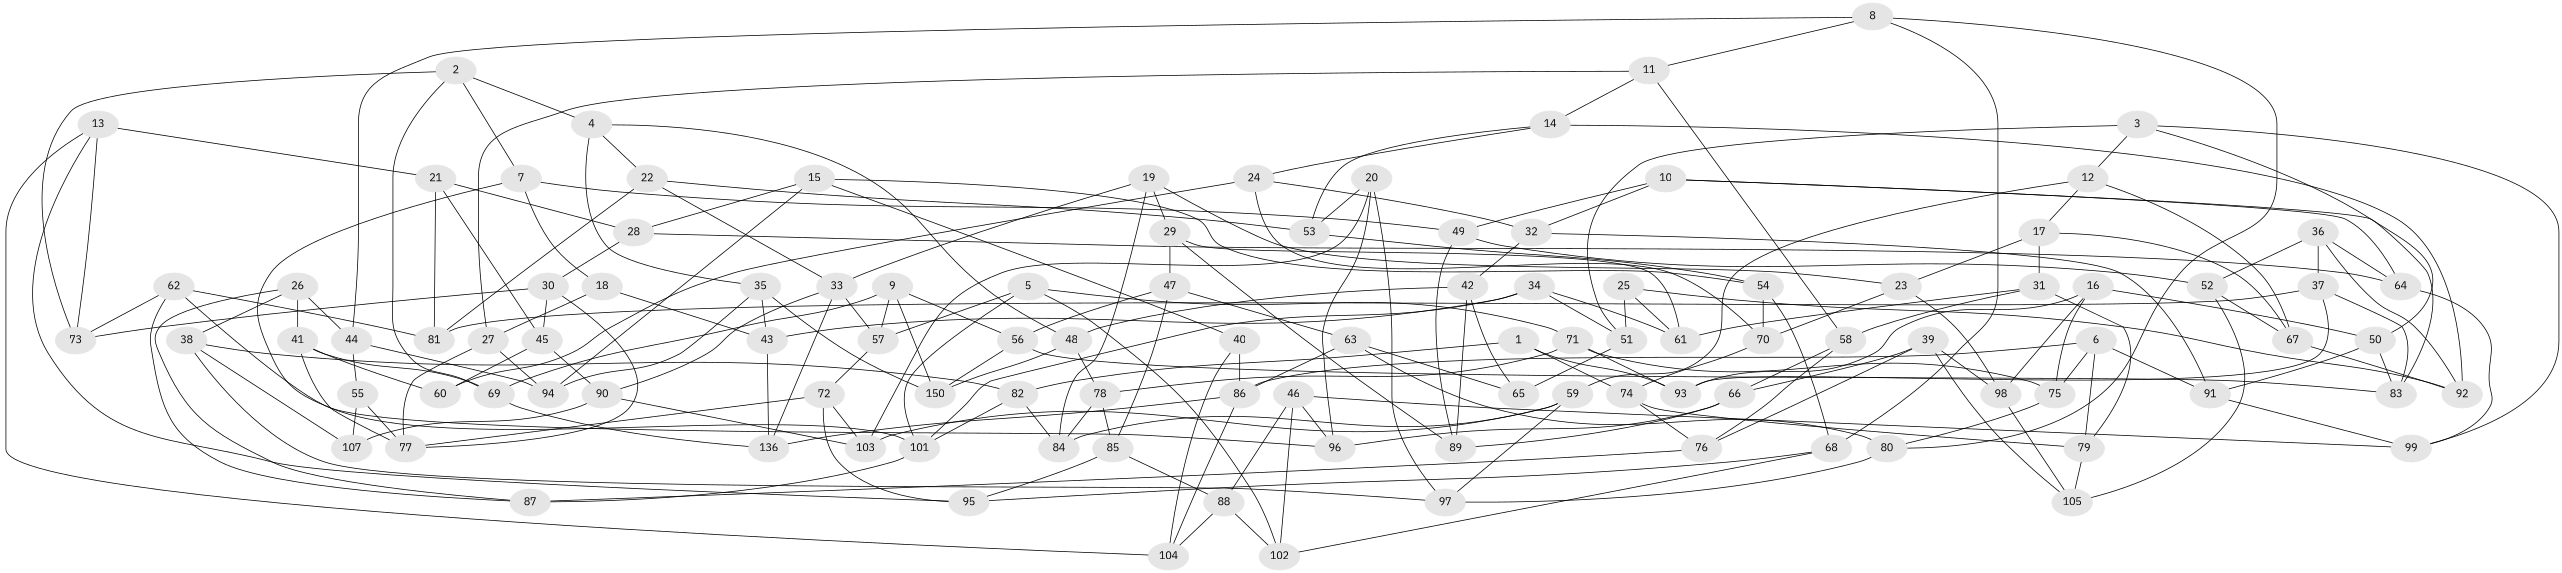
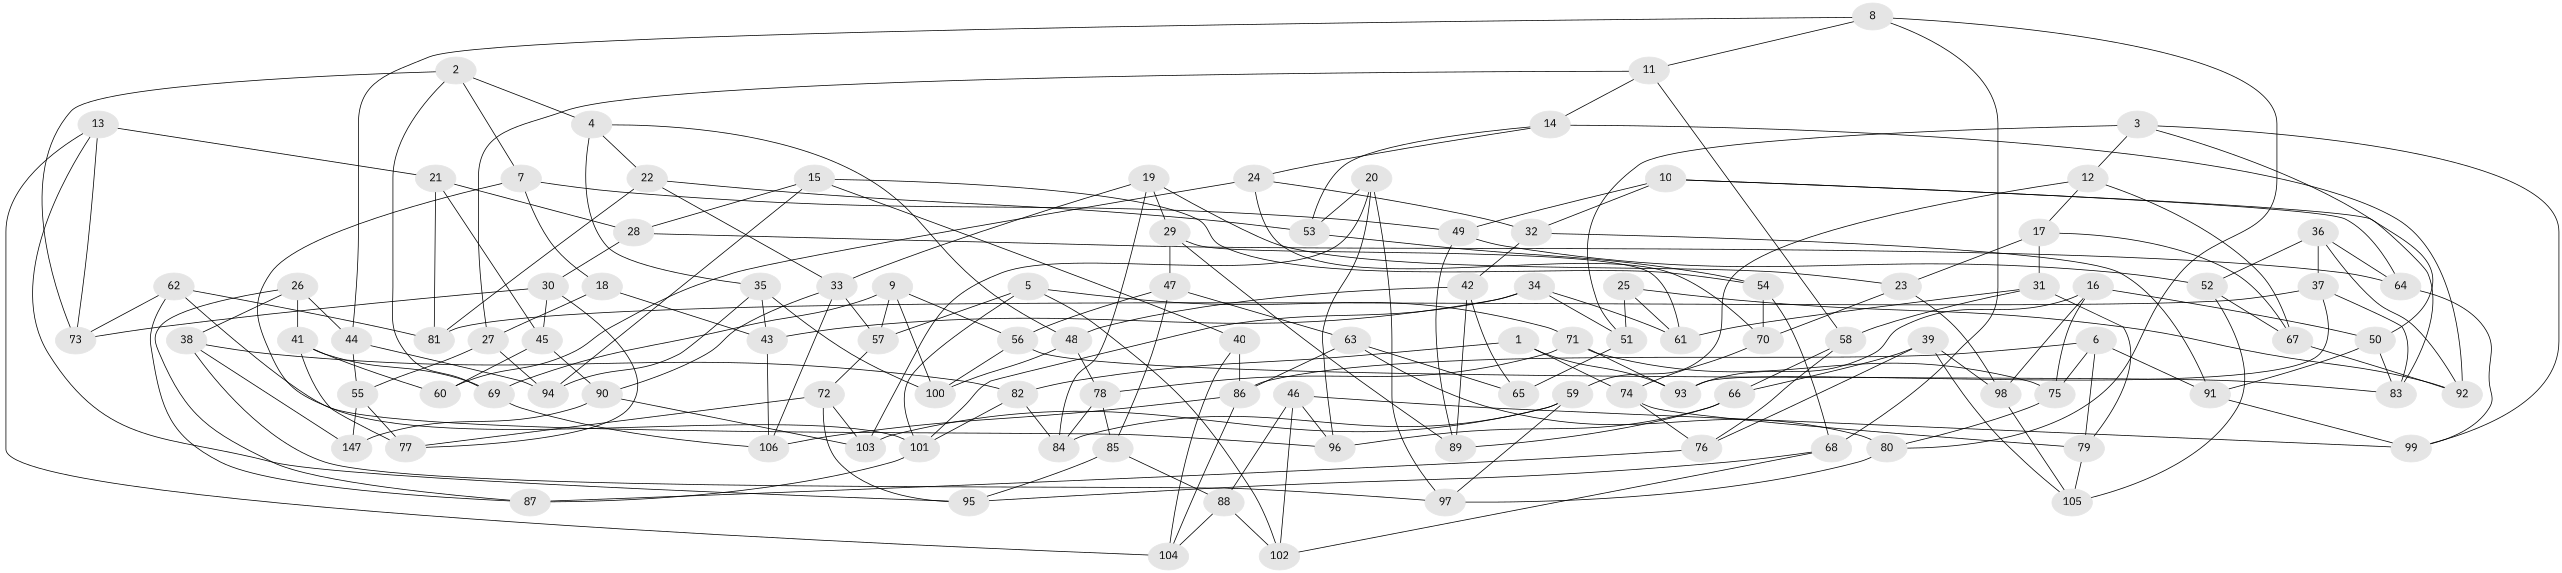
(417, 377) -> (409, 373)
(935, 394) -> (935, 394)
(352, 448) -> (352, 448)
(769, 448) -> (769, 448)
